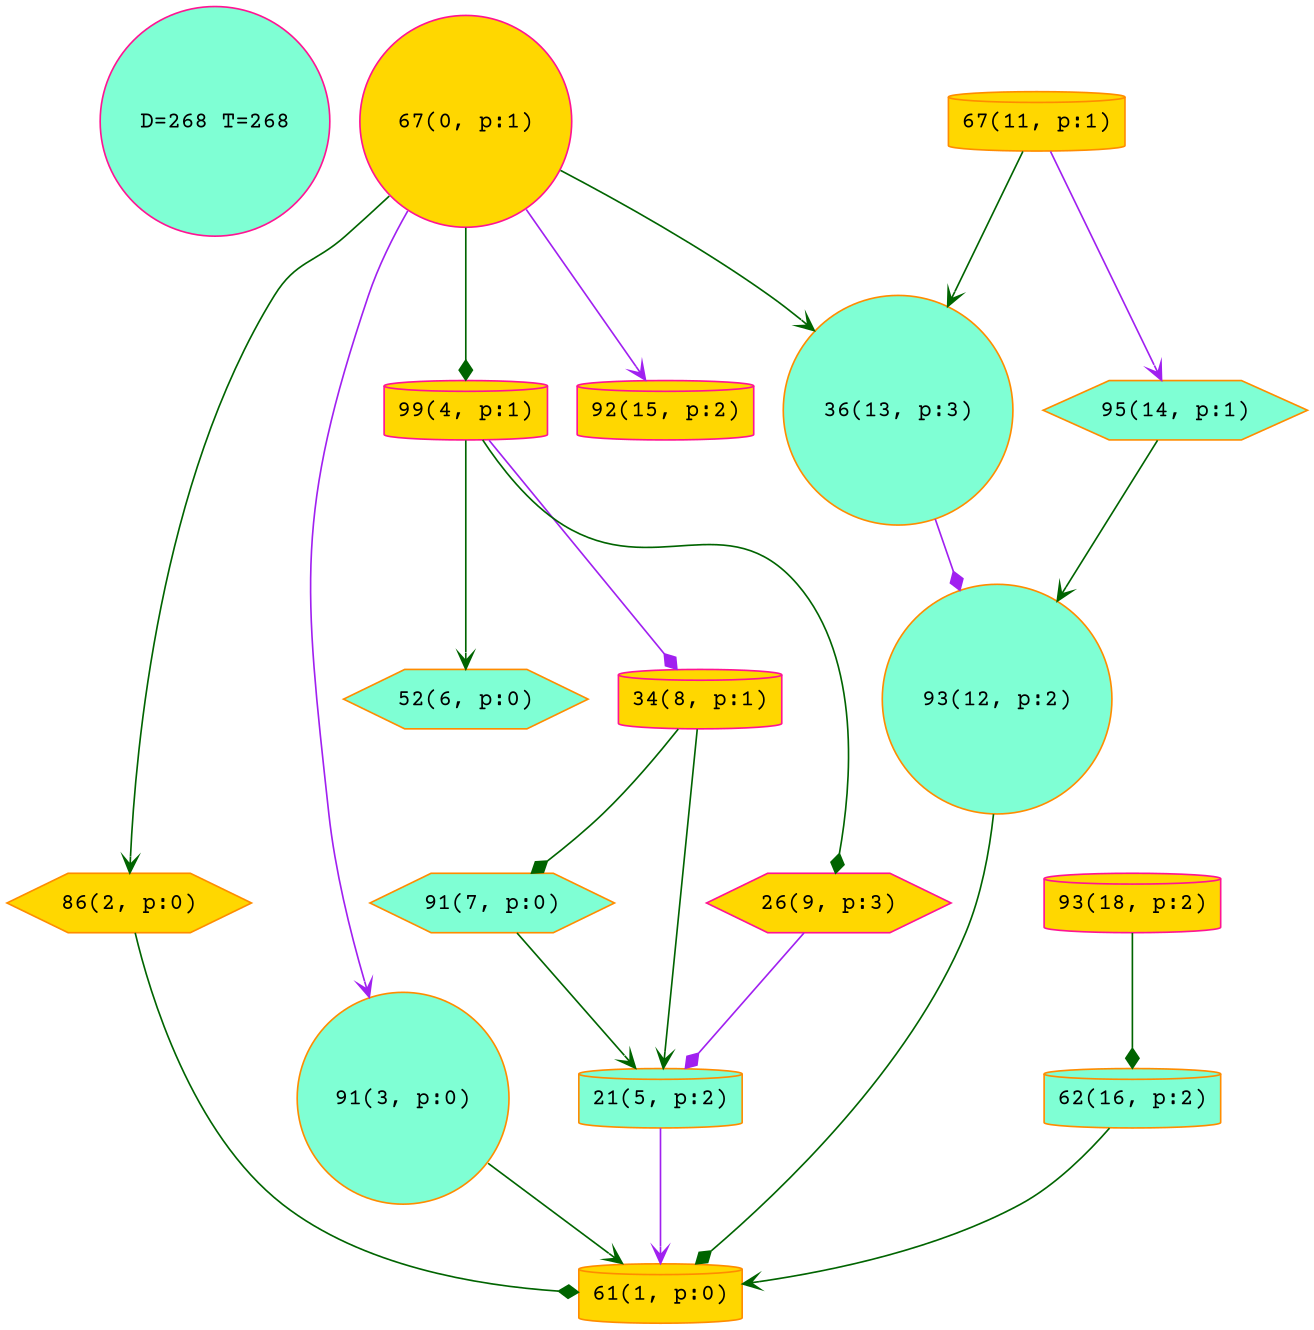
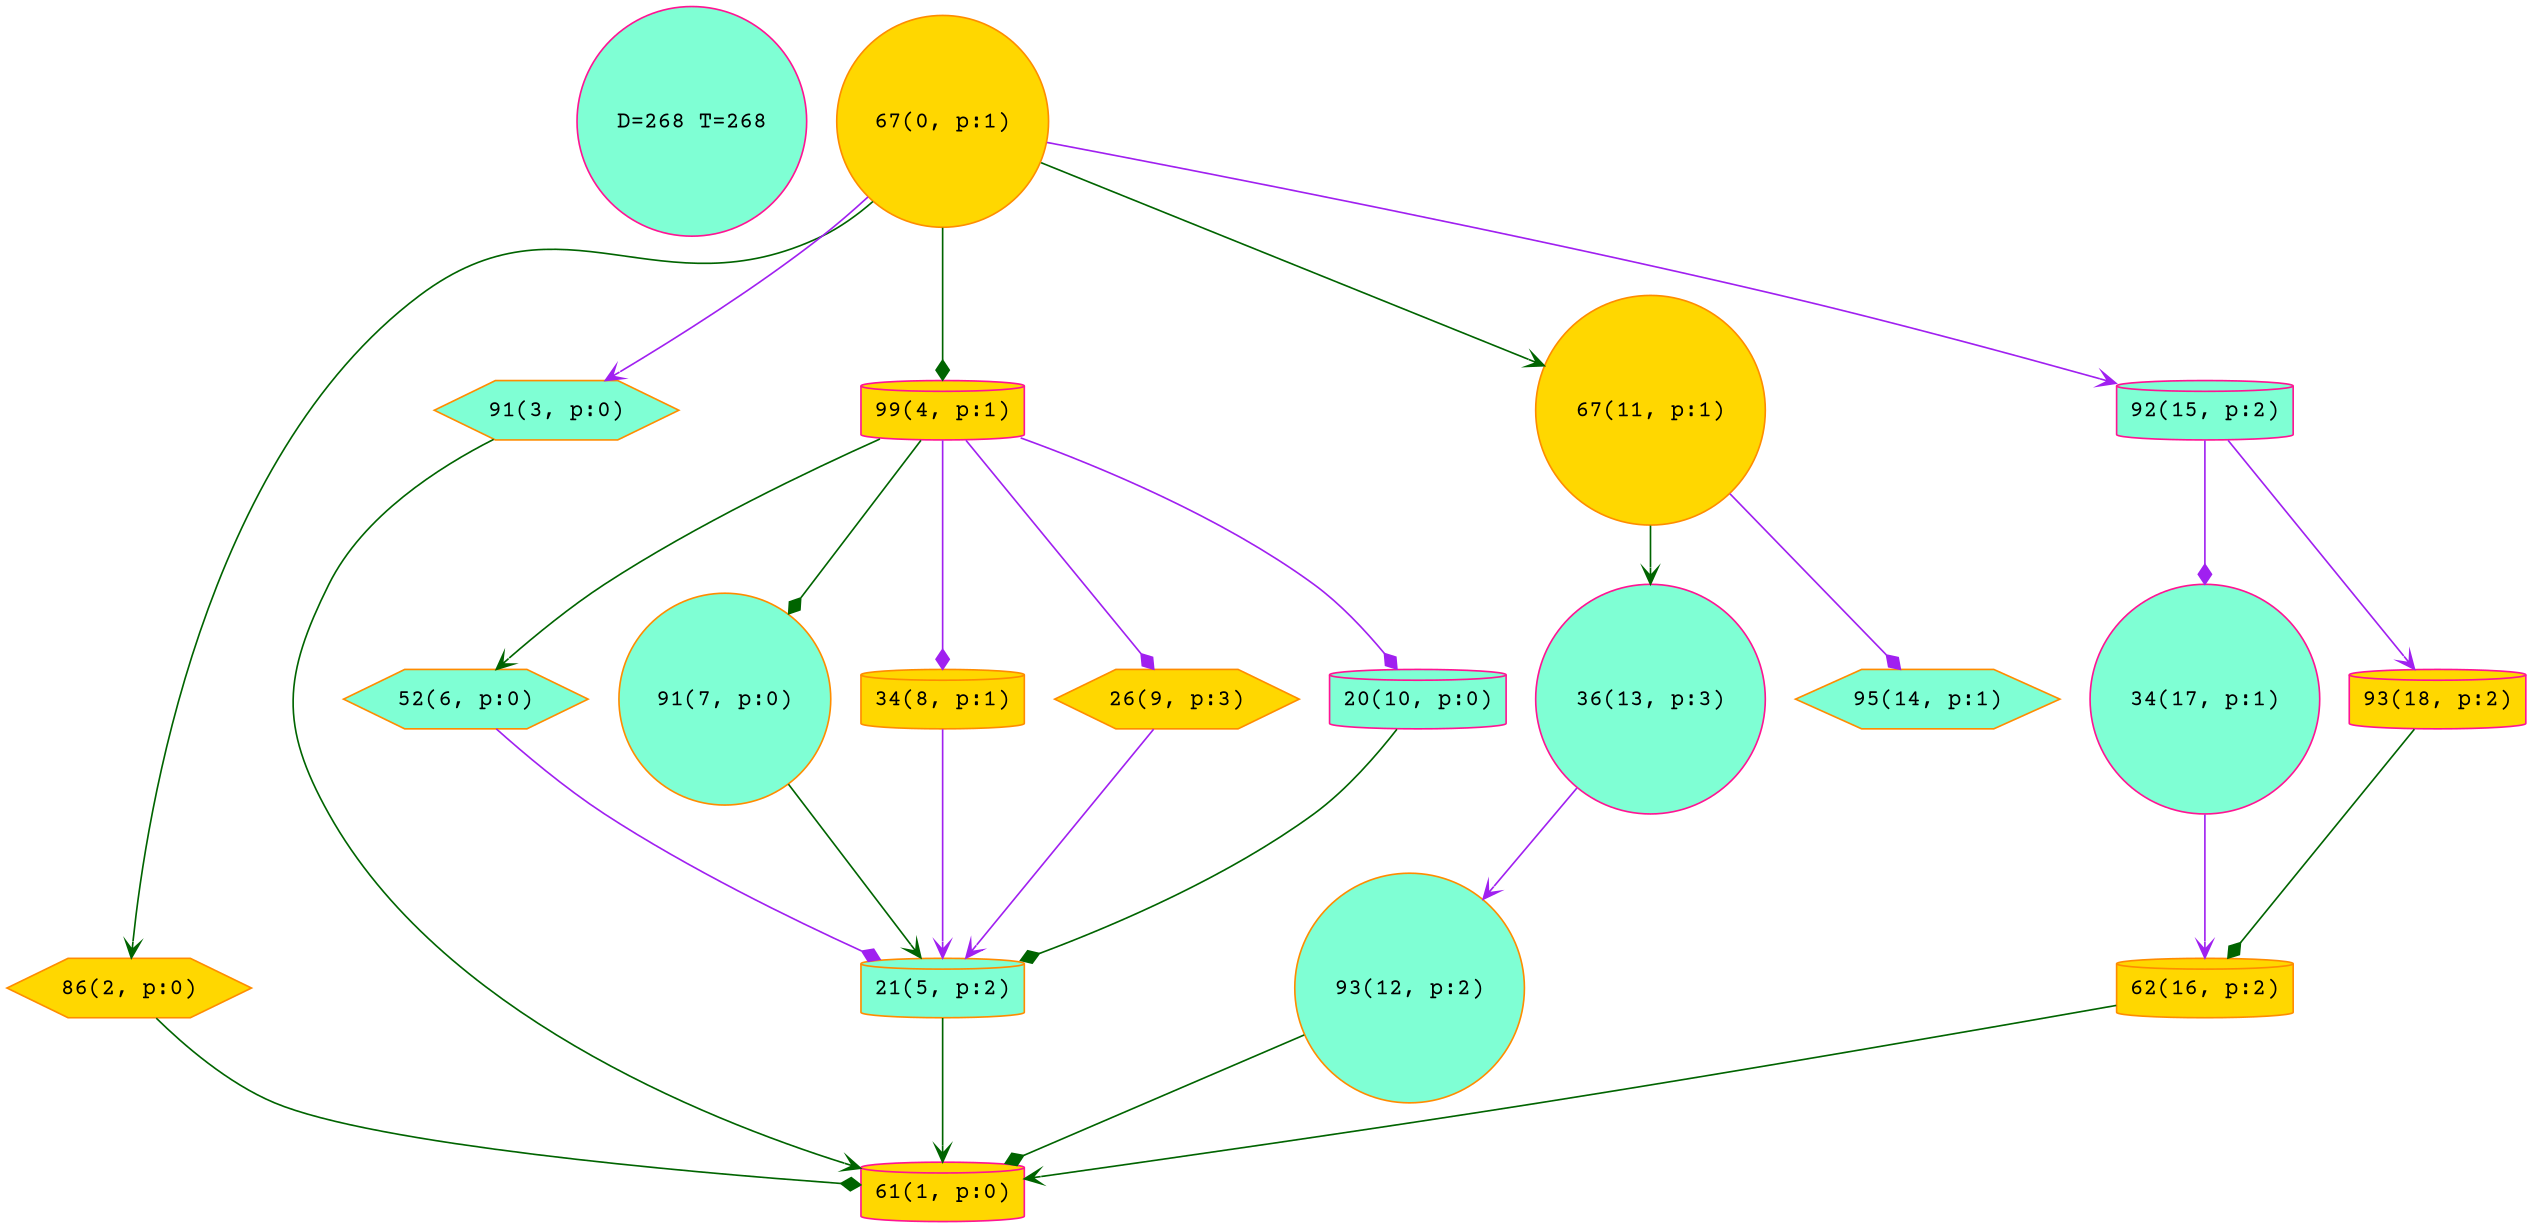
(466, 121) -> (943, 121)
(1037, 121) -> (1650, 410)
(684, 240) -> (1285, 261)
(1102, 258) -> (1808, 574)
(665, 410) -> (2205, 410)
(898, 410) -> (1650, 699)
(1112, 514) -> none
(944, 545) -> (1536, 837)
none -> (2316, 548)
(763, 557) -> (1054, 547)
(700, 699) -> (943, 699)
none -> (1418, 699)
none -> (2205, 699)
(617, 799) -> (861, 519)
none -> (670, 854)
(681, 891) -> (943, 835)
(492, 903) -> (725, 699)
(829, 903) -> (1177, 699)
(751, 993) -> (1065, 837)
(403, 1098) -> (557, 410)
(1132, 1098) -> (2205, 988)
(660, 1187) -> (943, 1082)
(660, 1294) -> (943, 1192)
